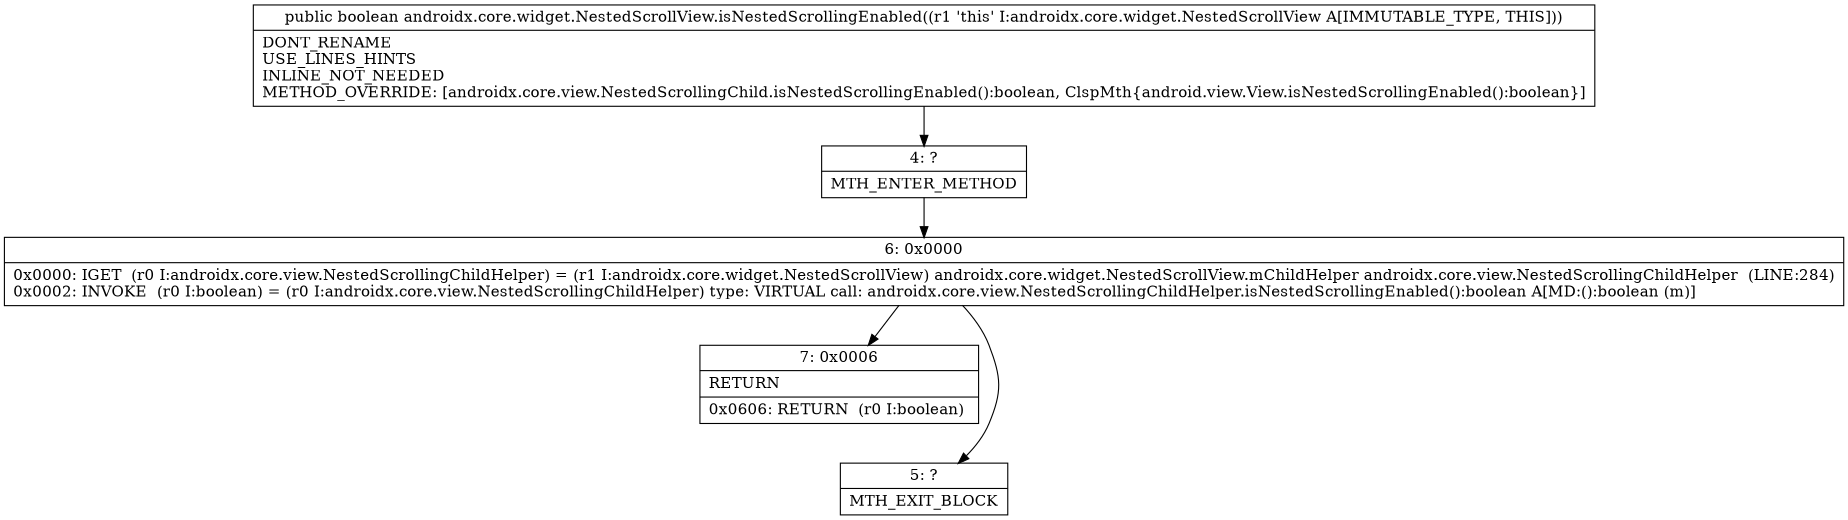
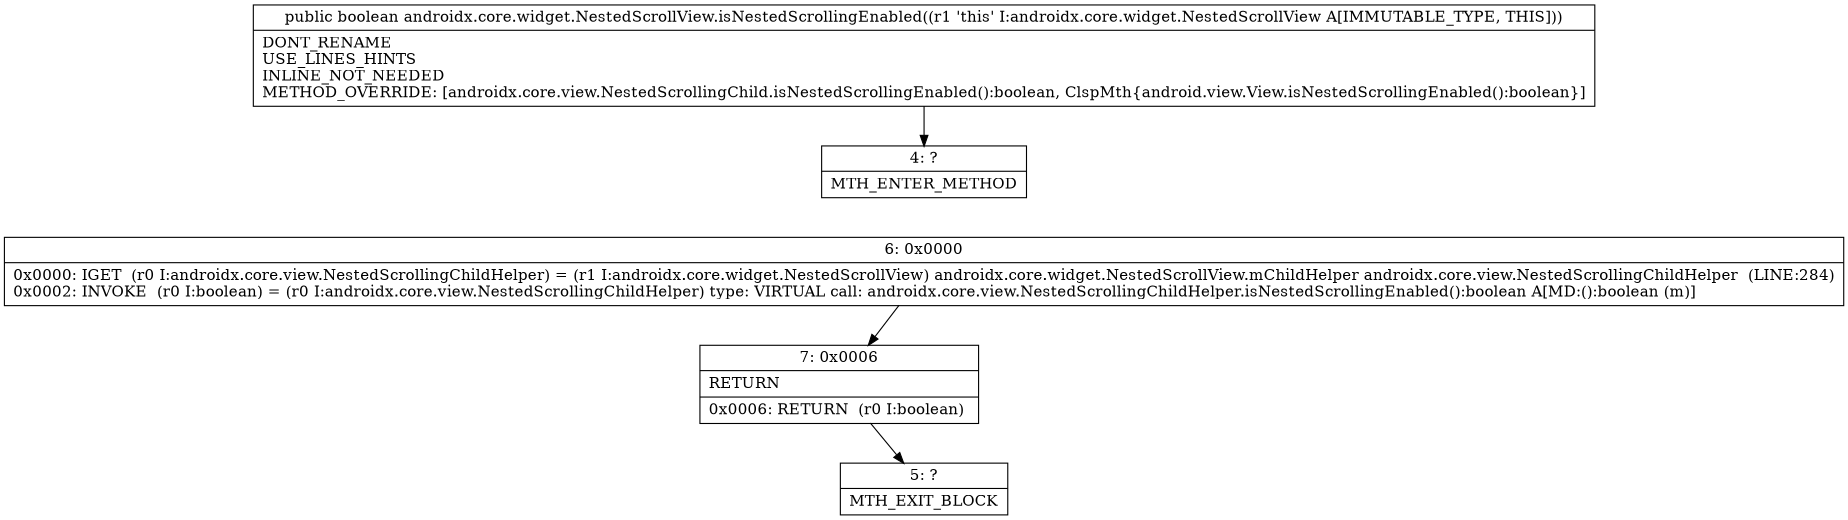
(924, 212) -> none
(998, 380) -> (884, 439)
(839, 410) -> (839, 410)
